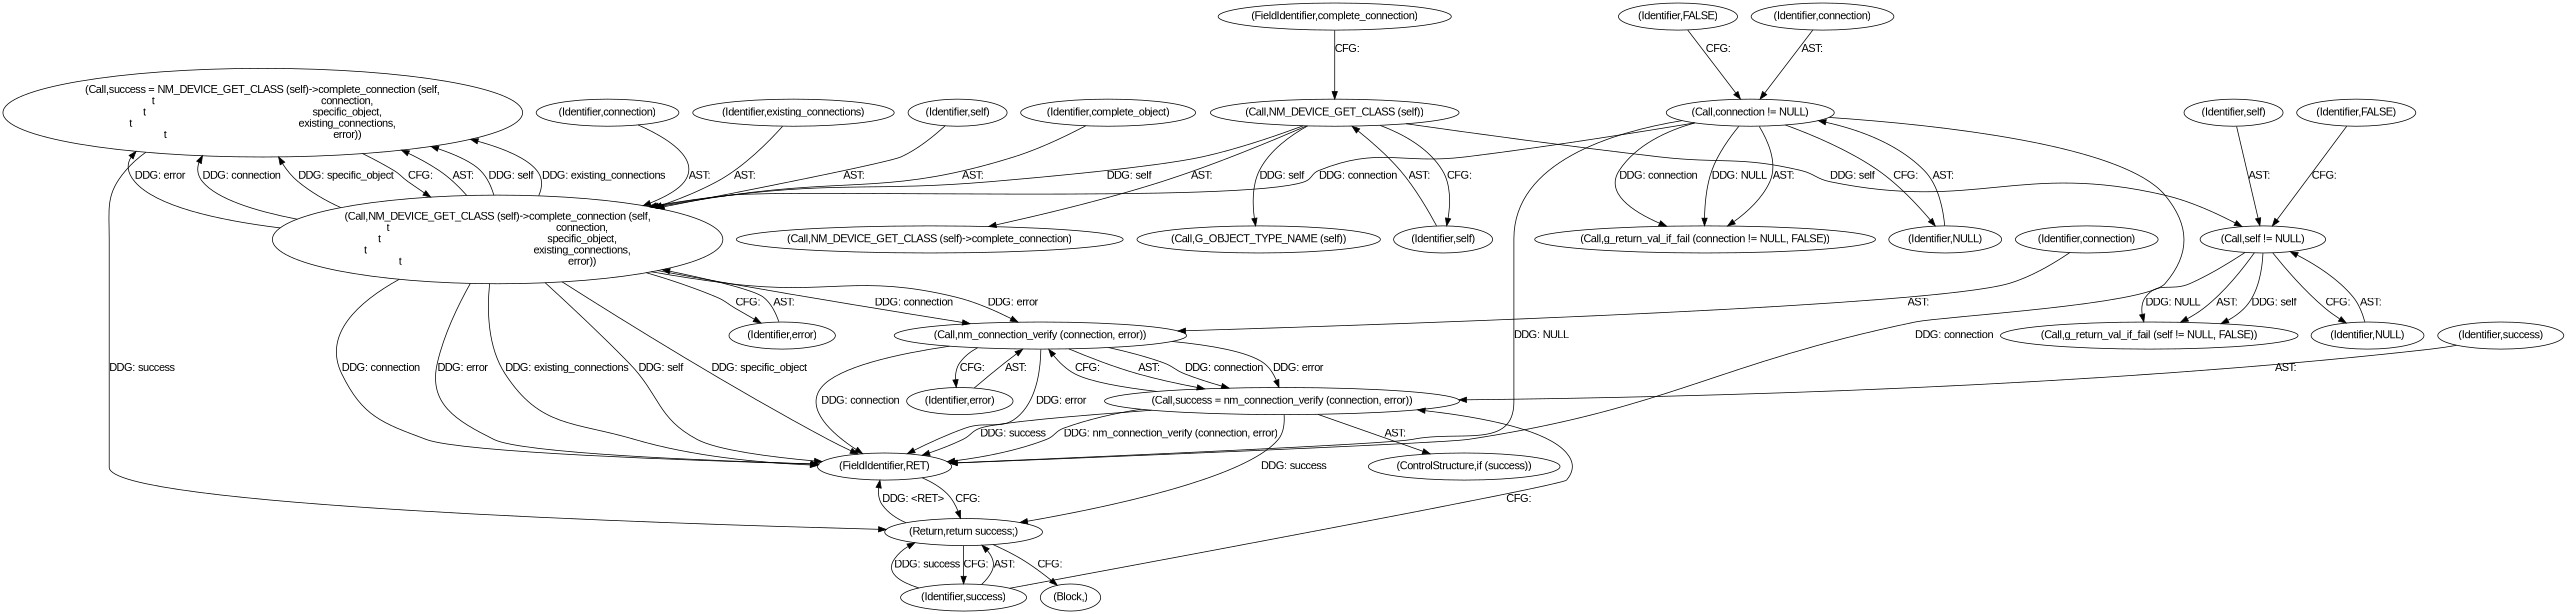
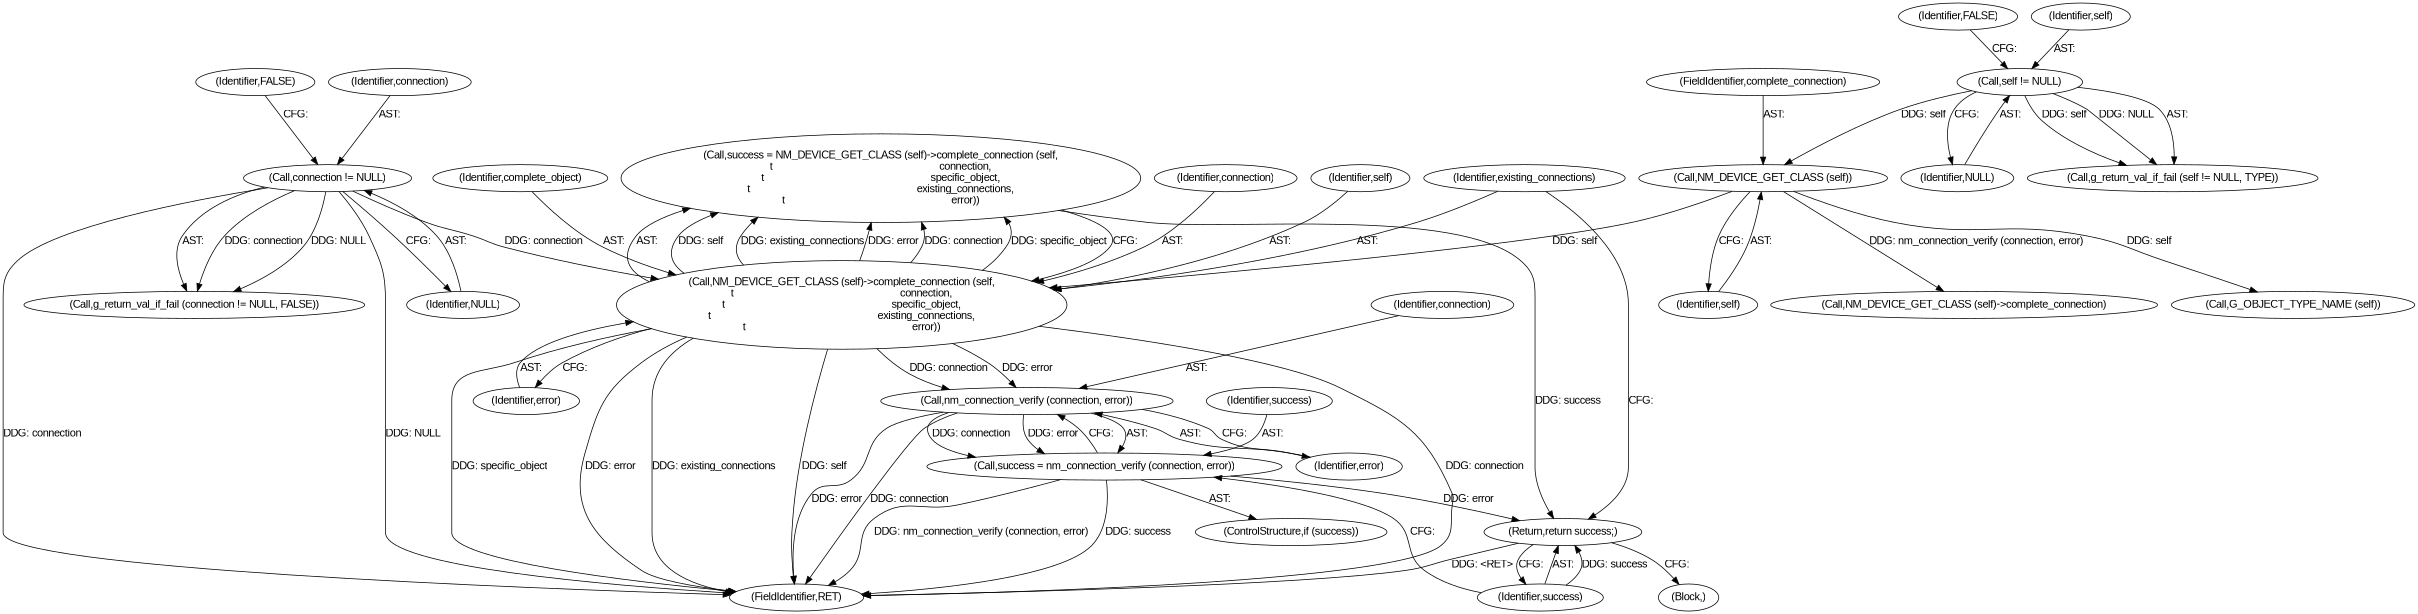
(1349, 49) -> (1776, 115)
(1203, 176) -> (1977, 242)
(1822, 179) -> (1878, 118)
(2149, 336) -> (2173, 178)
(1294, 467) -> (1468, 499)
(944, 491) -> (1628, 343)
